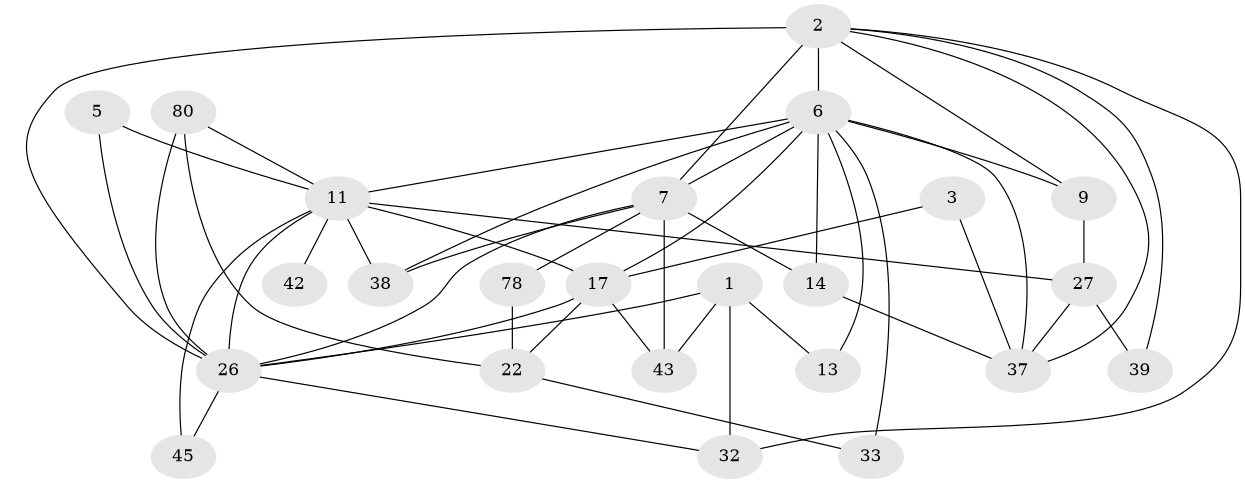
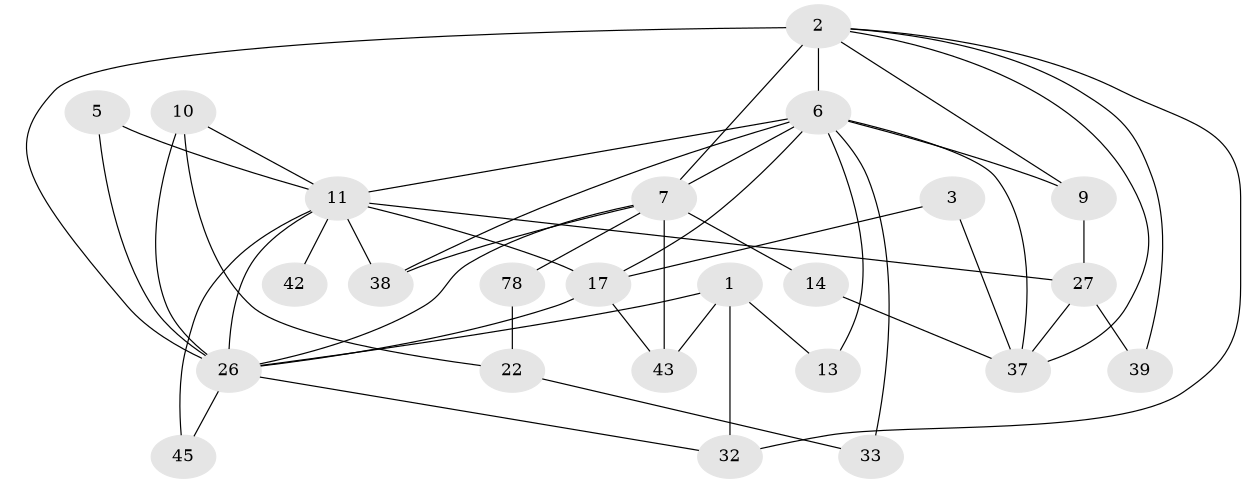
(183, 112) -> (183, 112)
(817, 198) -> none
(553, 330) -> none
